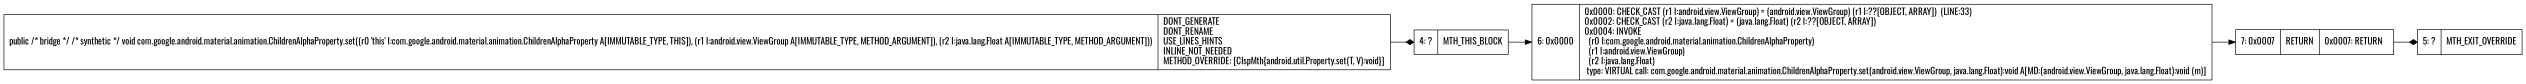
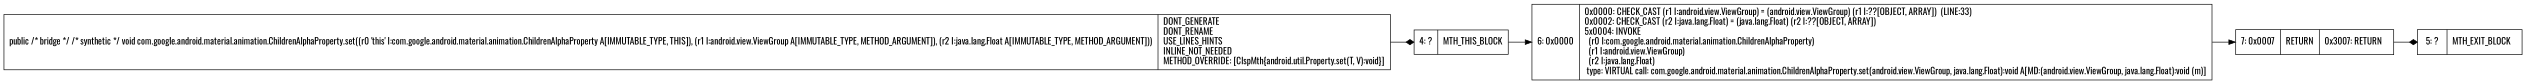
(1615, 32) -> (1615, 32)
(2357, 42) -> (2357, 42)
(2482, 42) -> (2482, 42)
